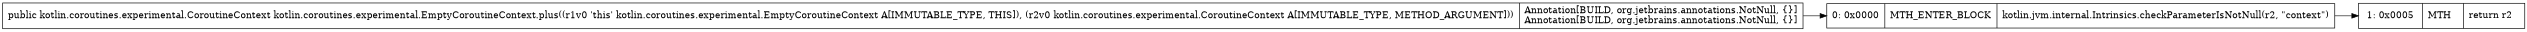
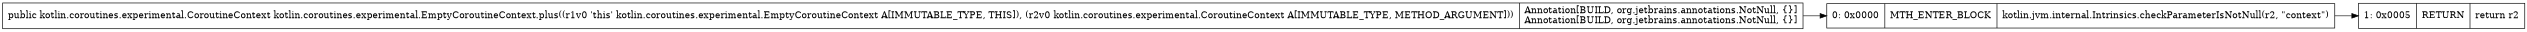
(2440, 16) -> (2443, 16)
